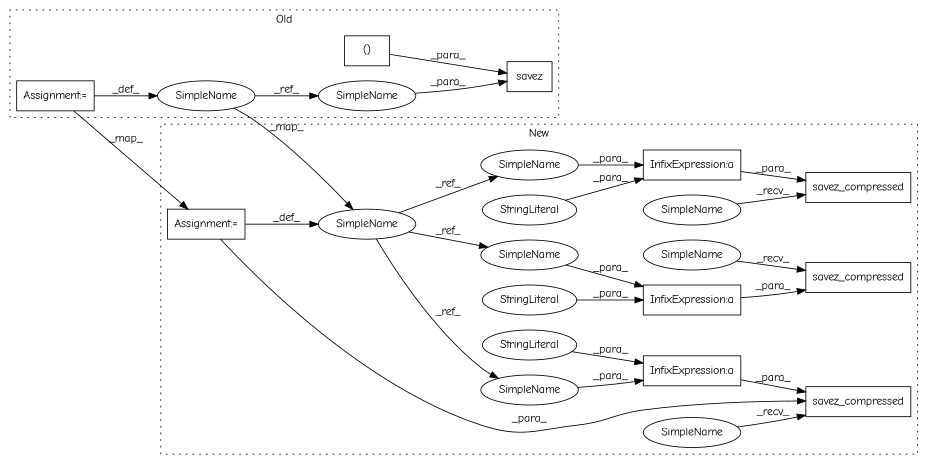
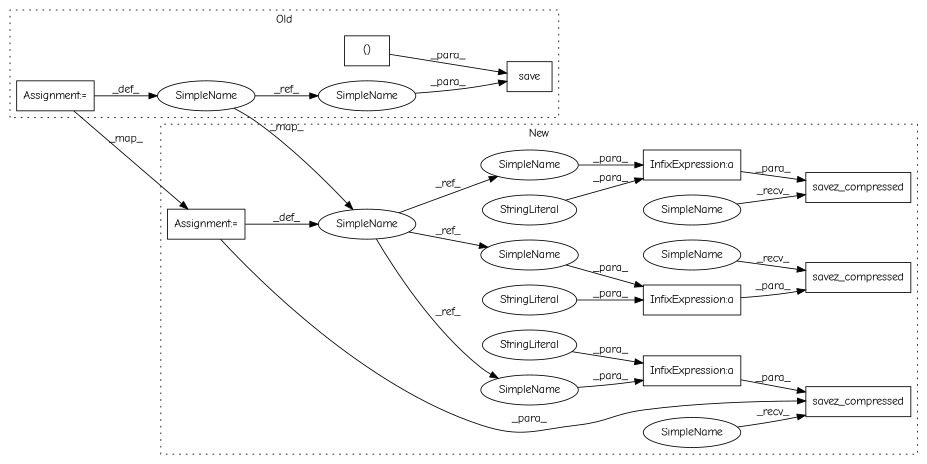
(530, 77) -> (530, 77)
